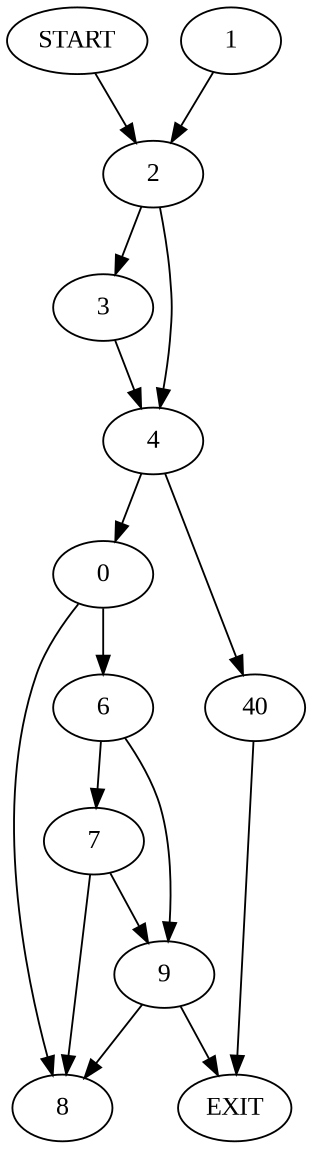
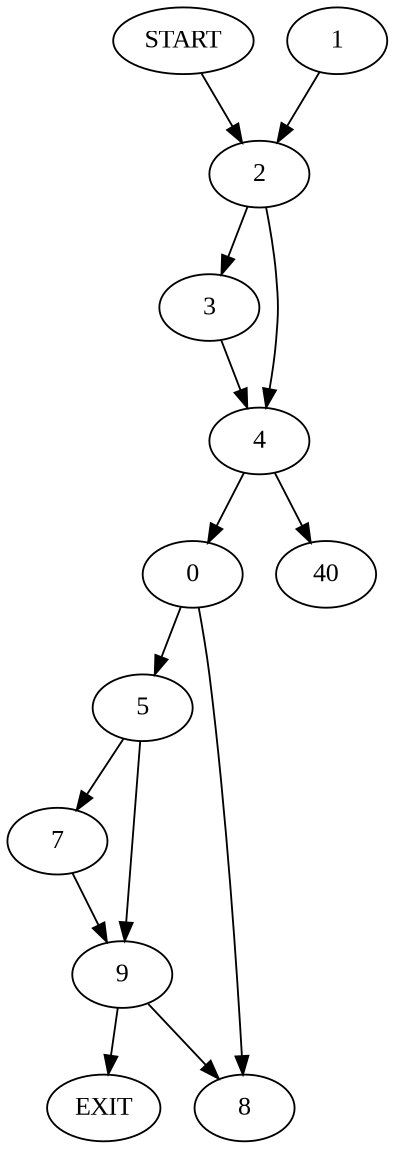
(103, 708) -> (143, 708)
(245, 898) -> none
(79, 965) -> none
